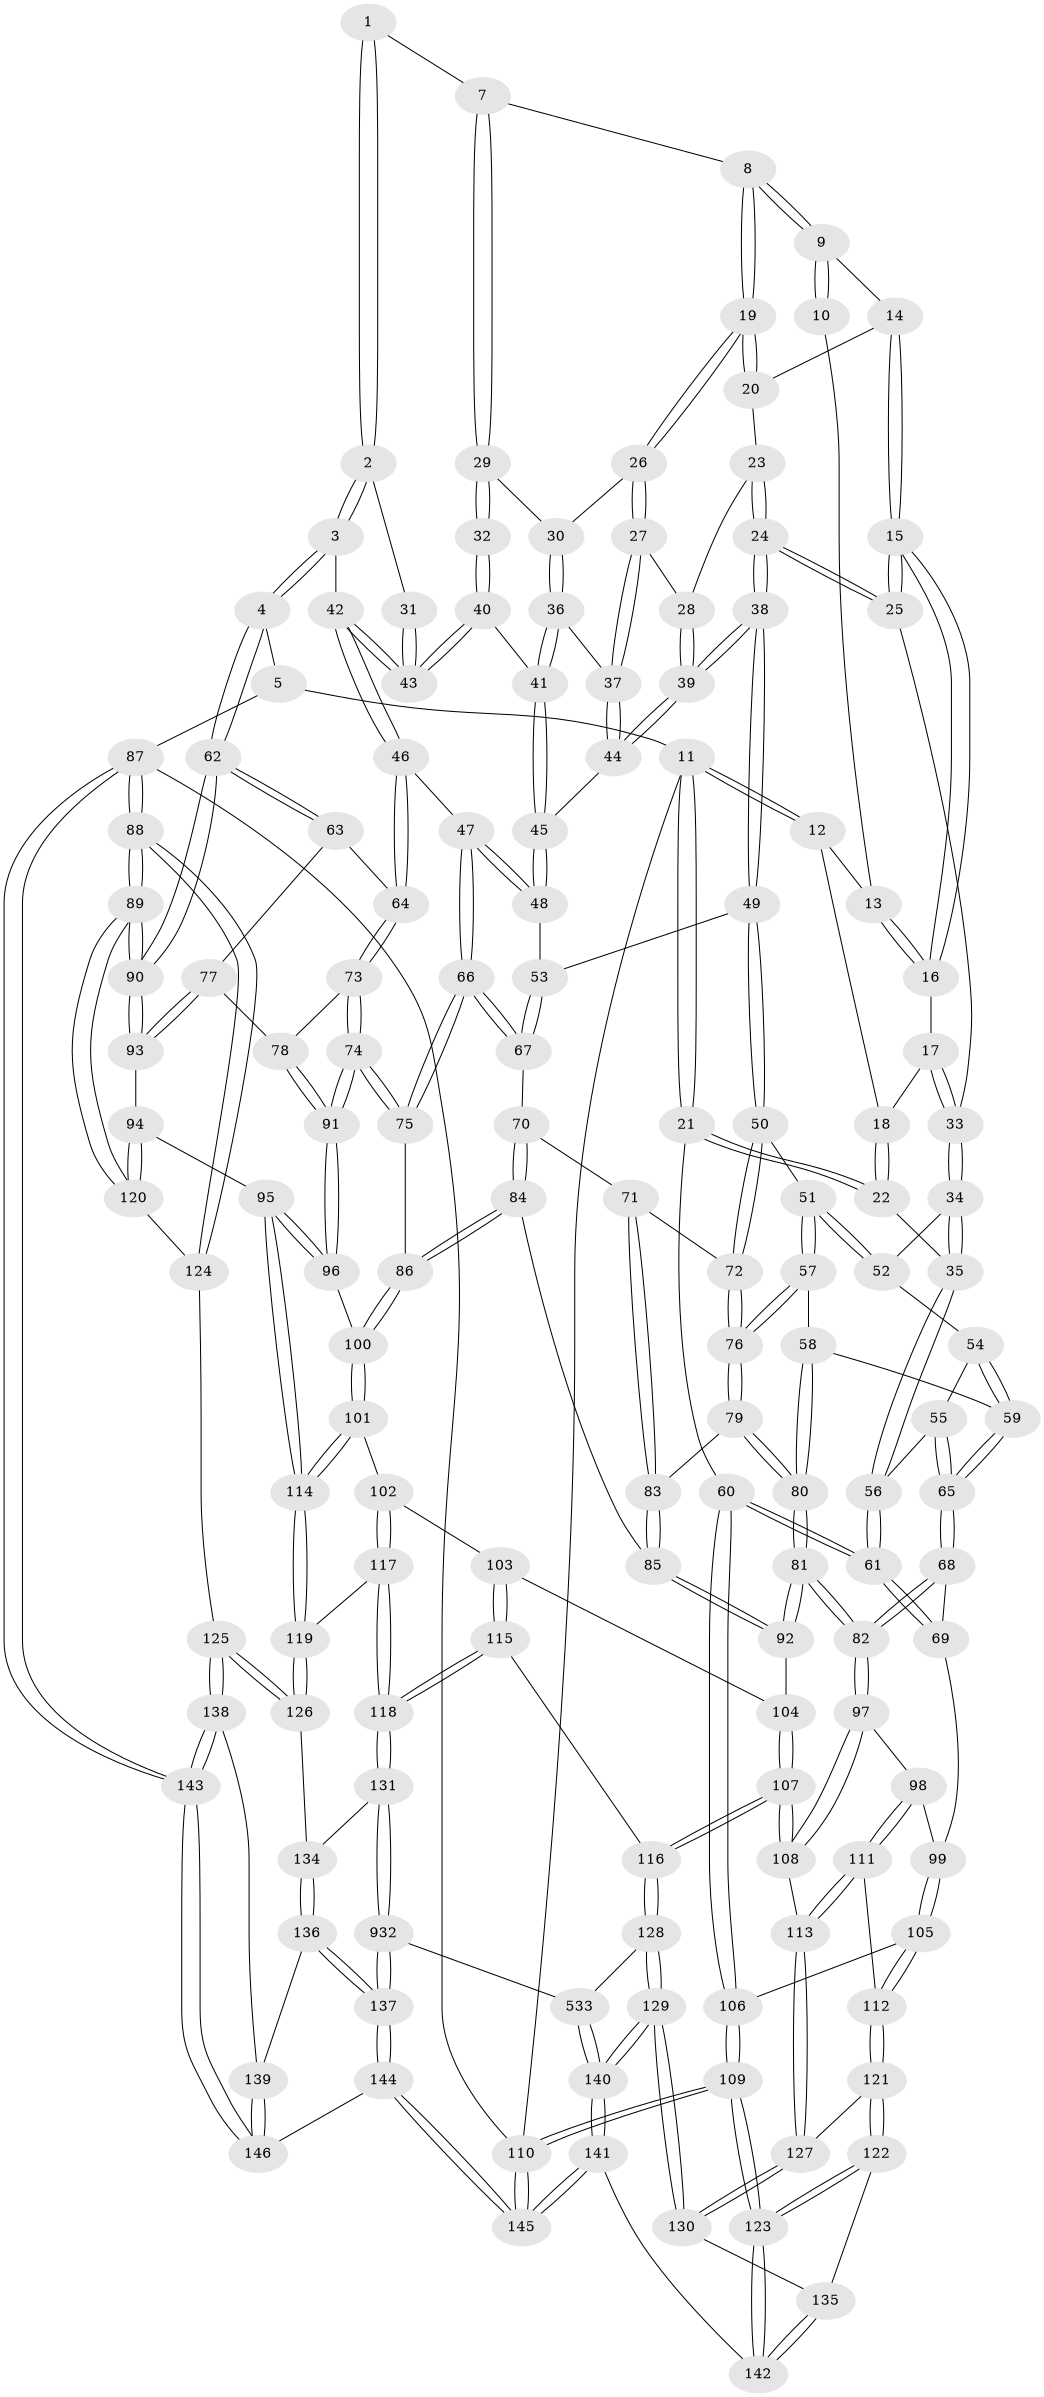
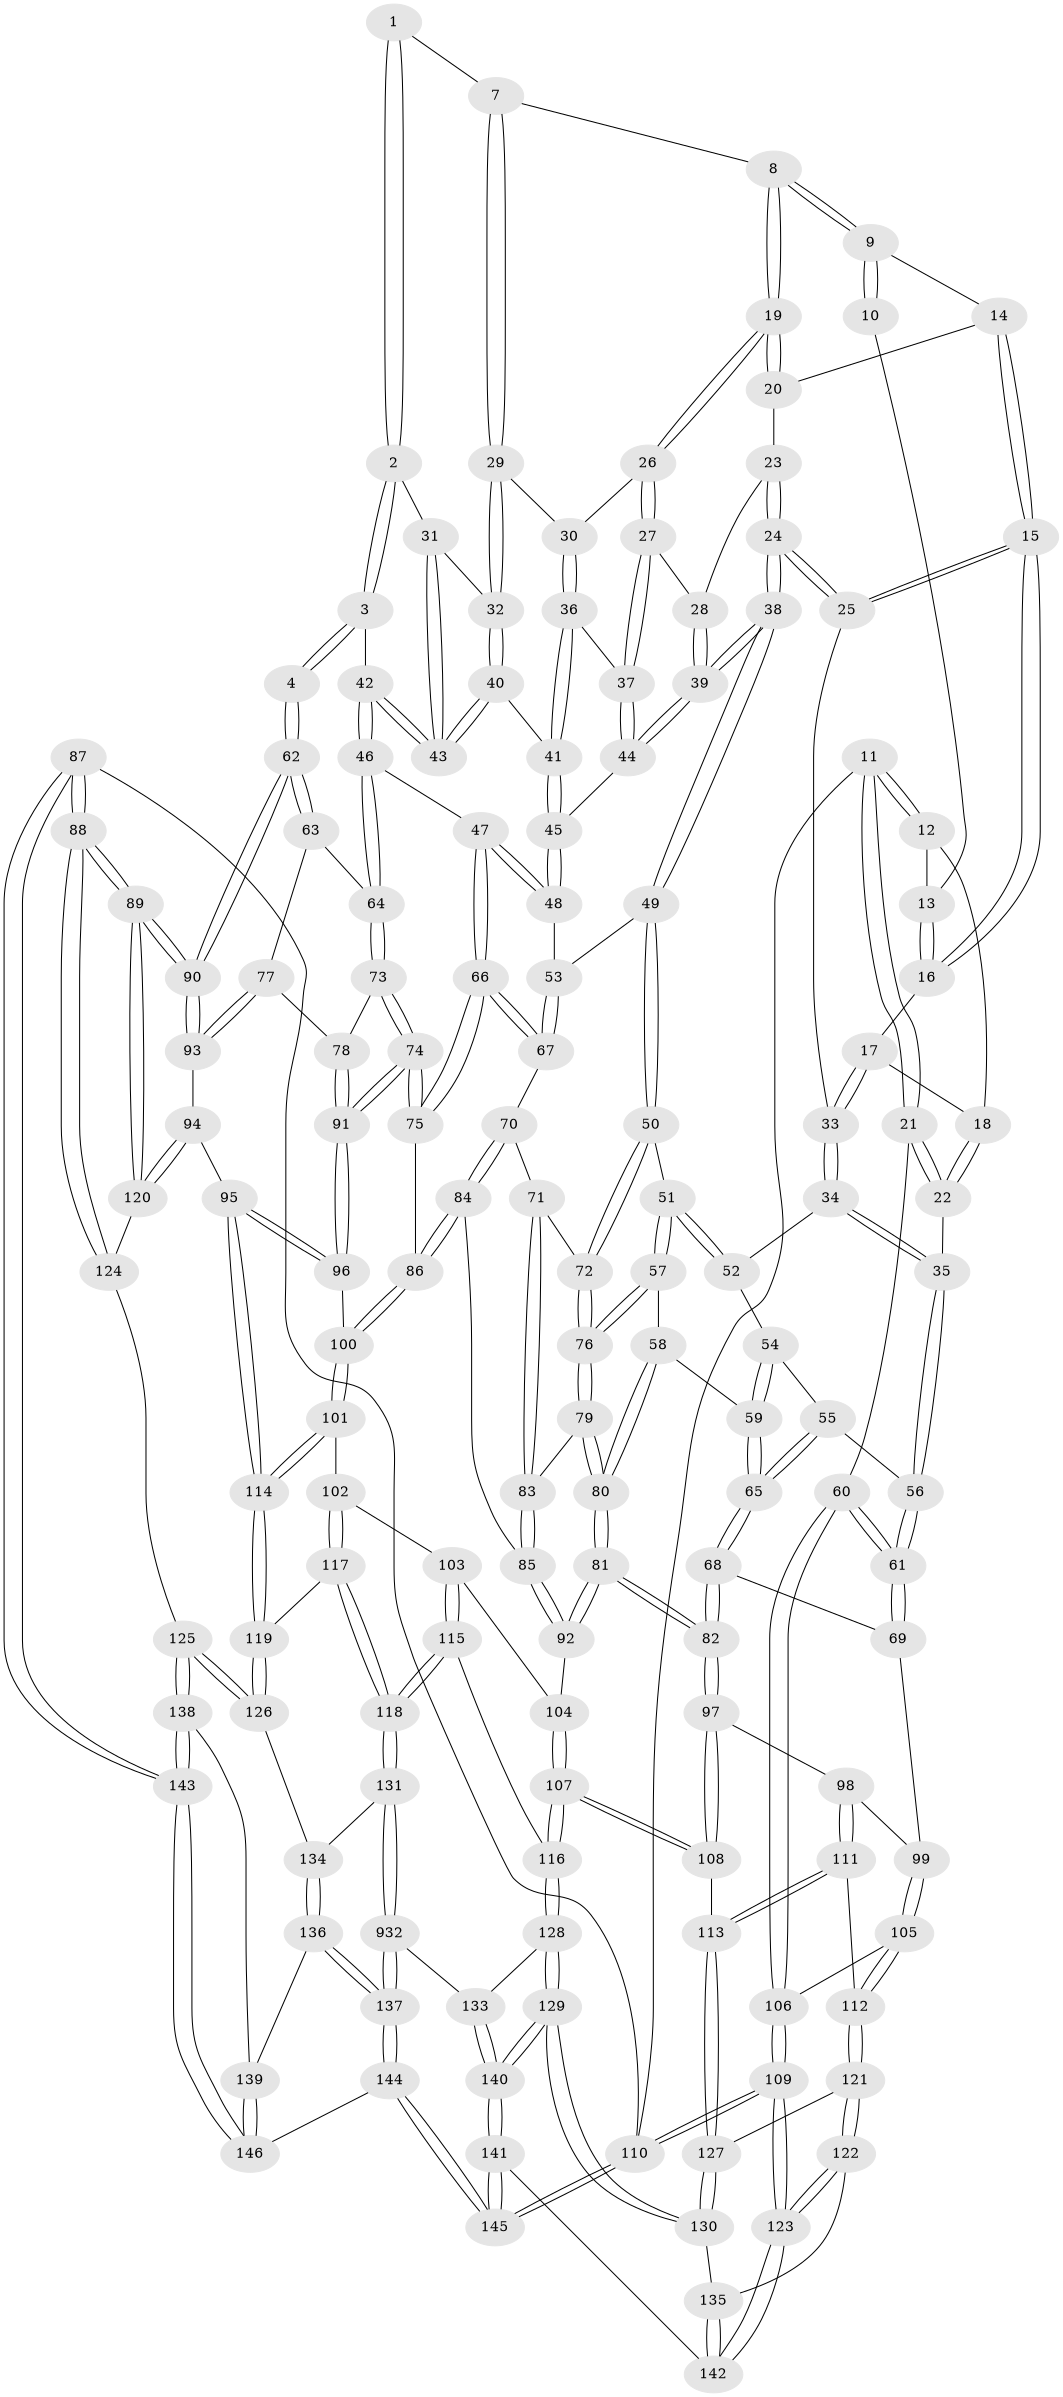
none -> (463, 574)
(279, 684) -> none
(580, 2007) -> (476, 2007)
